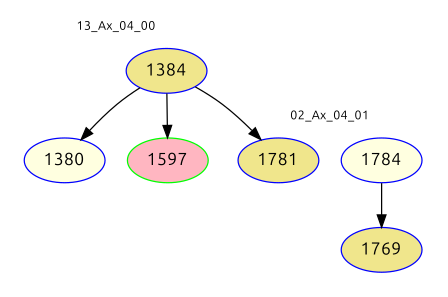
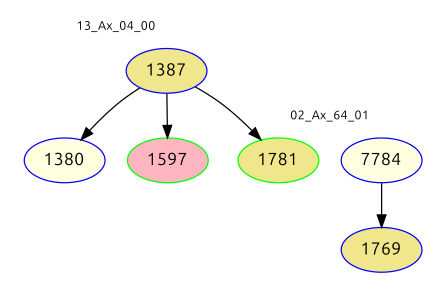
(167, 71) -> (167, 71)
(330, 116) -> (330, 116)
(278, 160) -> (278, 160)
(382, 160) -> (382, 160)
